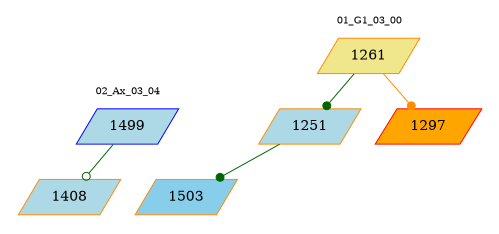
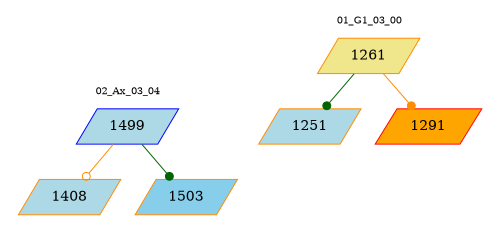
(429, 126) -> (429, 126)
(101, 159) -> (101, 159)
(252, 160) -> (154, 159)
